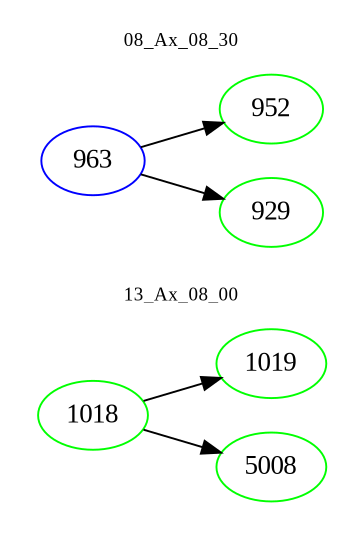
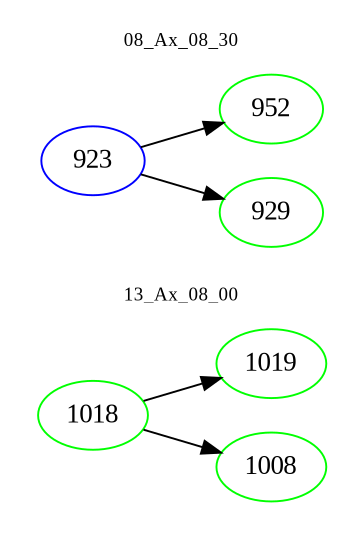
(93, 161) -> (93, 161)
(271, 467) -> (271, 467)
